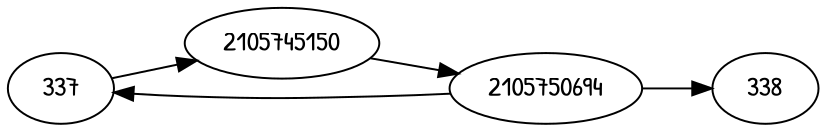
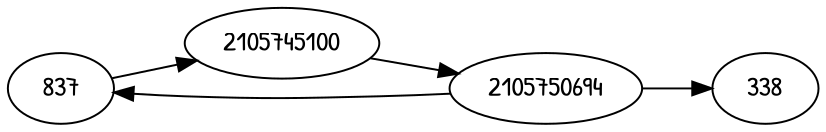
(282, 43) -> (282, 43)
(61, 88) -> (61, 88)
